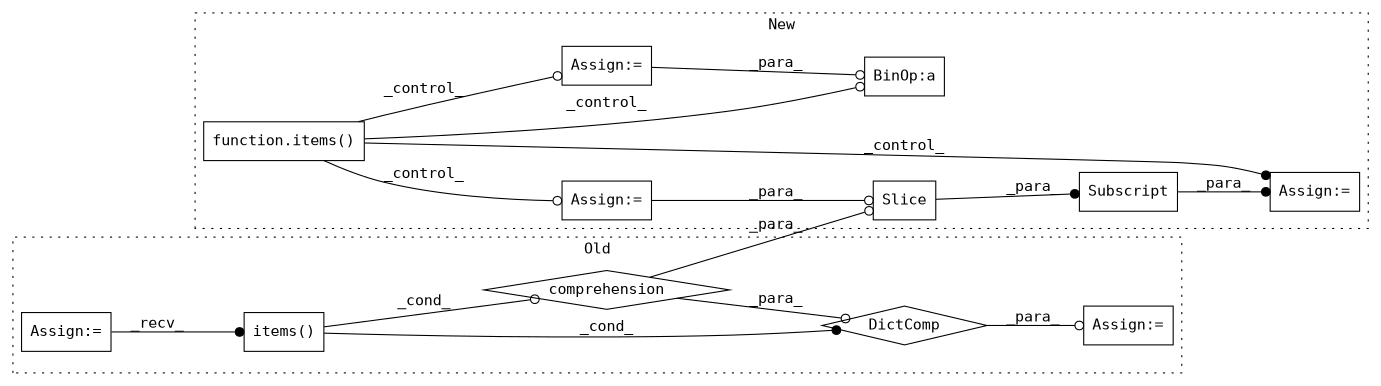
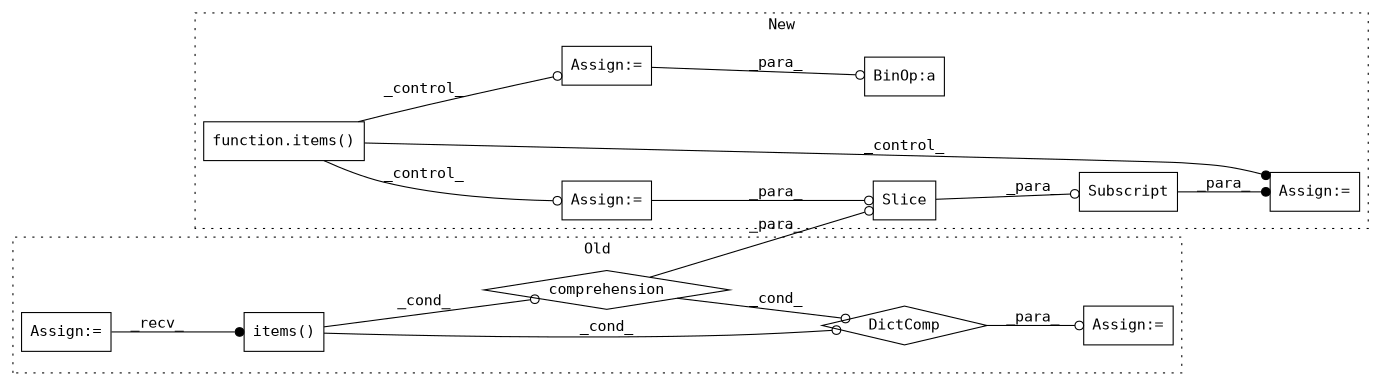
(611, 124) -> none
(1003, 197) -> (1003, 197)
(776, 299) -> (776, 299)
(578, 337) -> (578, 337)
